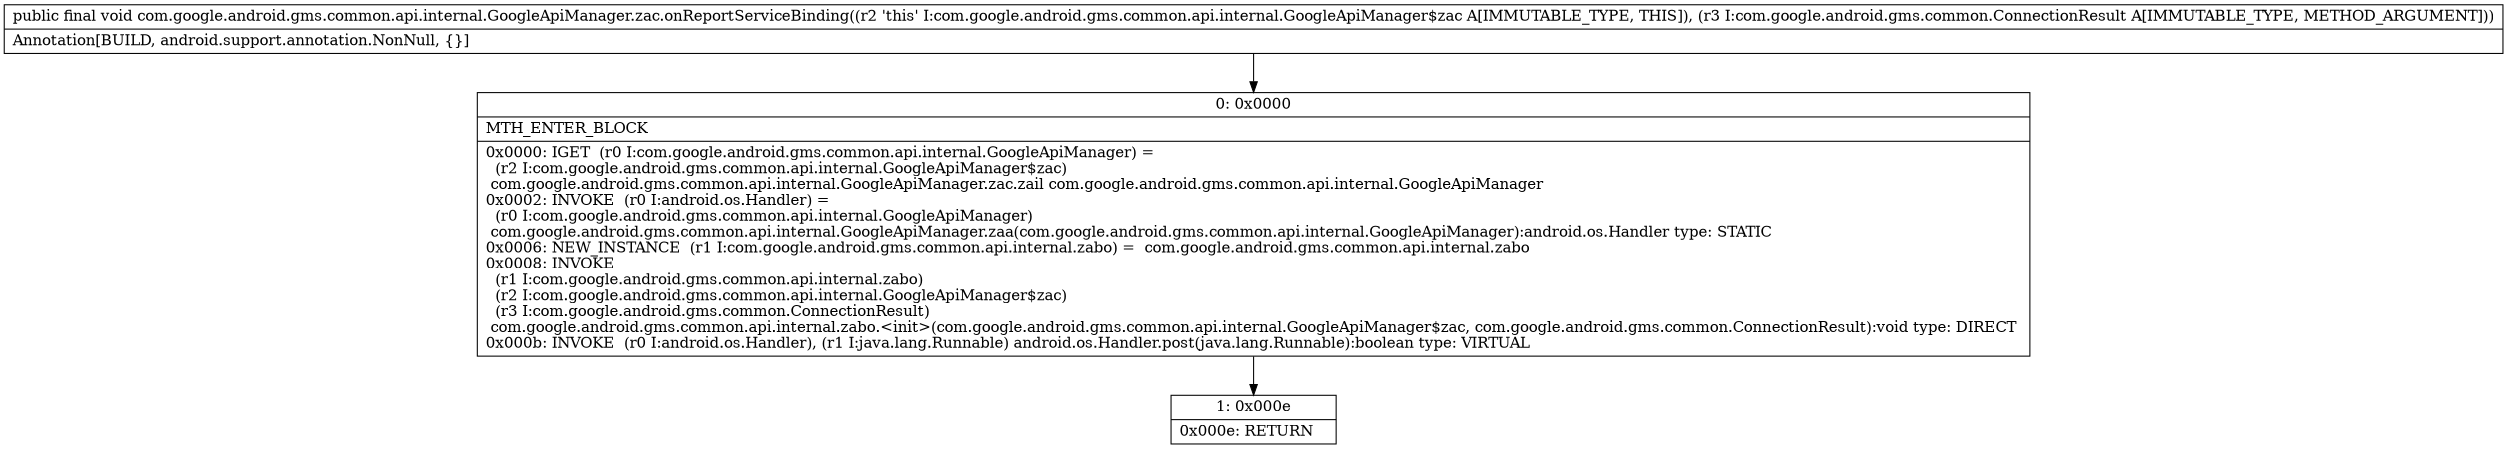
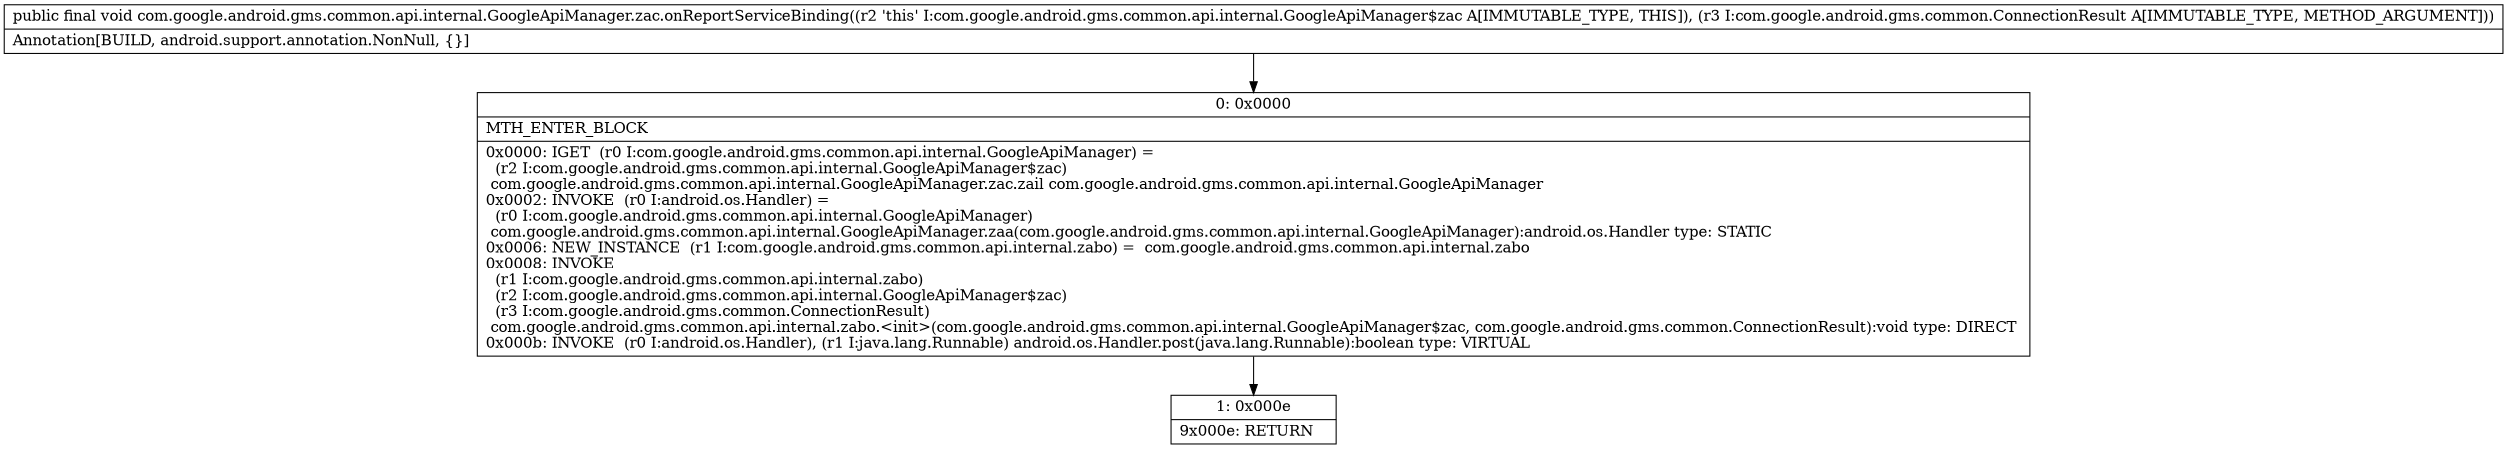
(1254, 431) -> (1254, 431)
